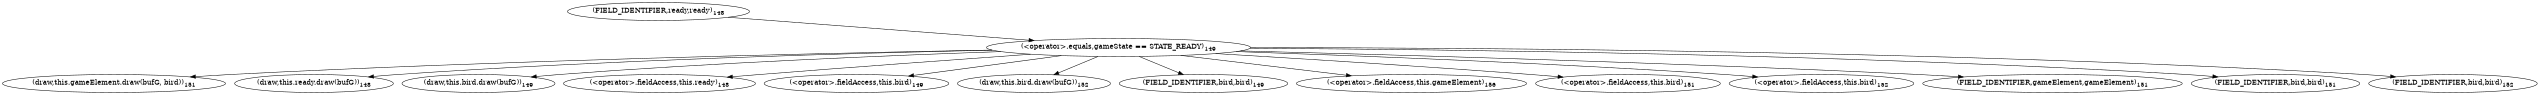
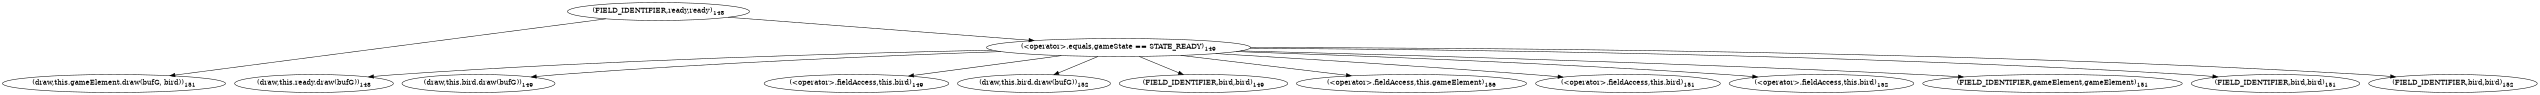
(594, 60) -> (390, 47)
(660, 84) -> none
